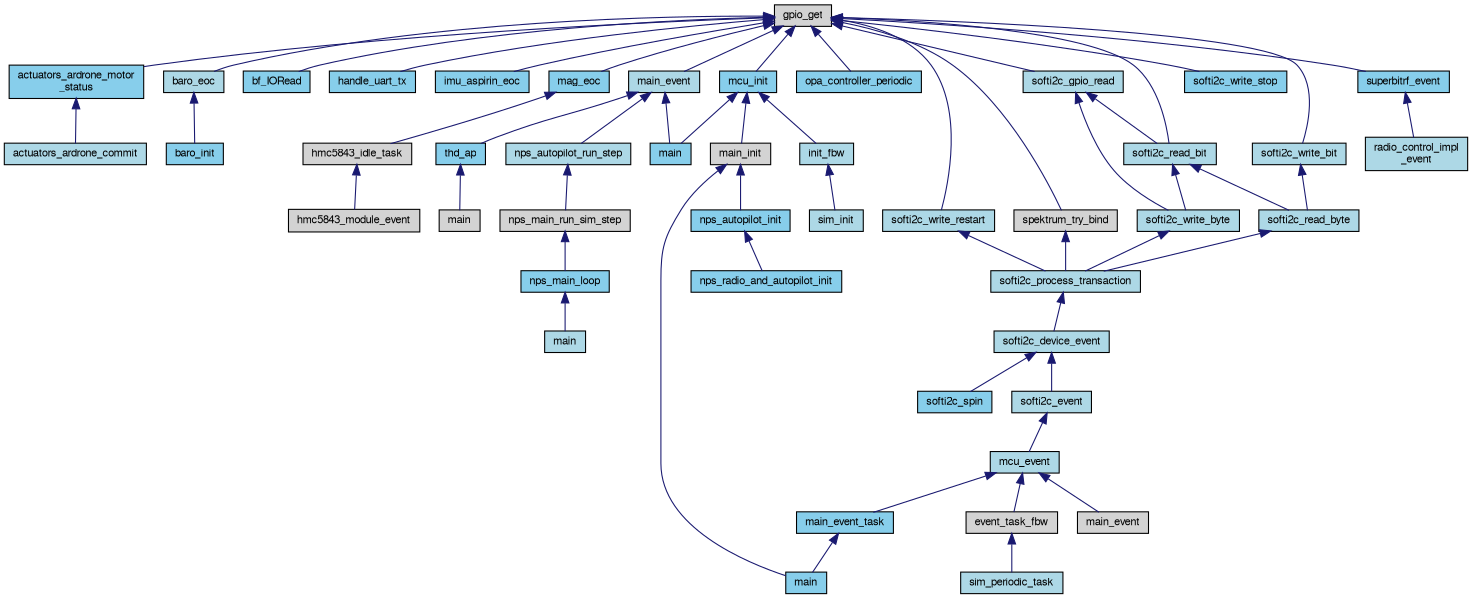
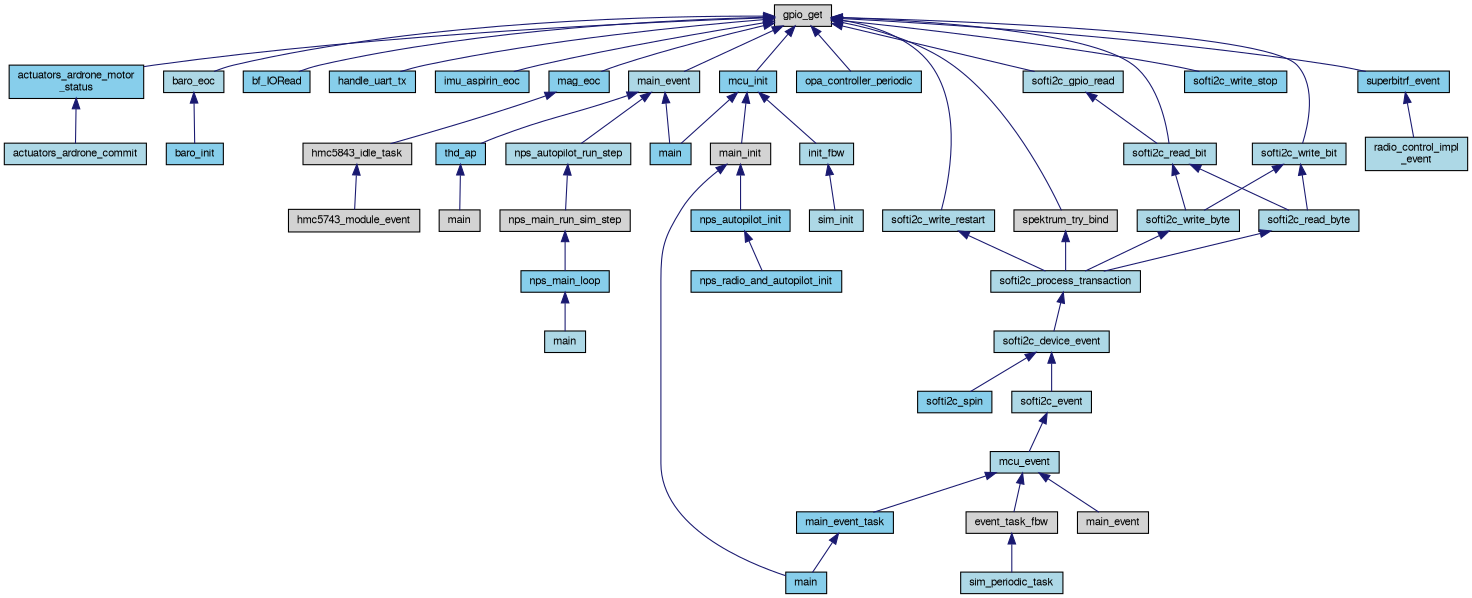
(1111, 167) -> (1234, 193)
(354, 221) -> (354, 221)
